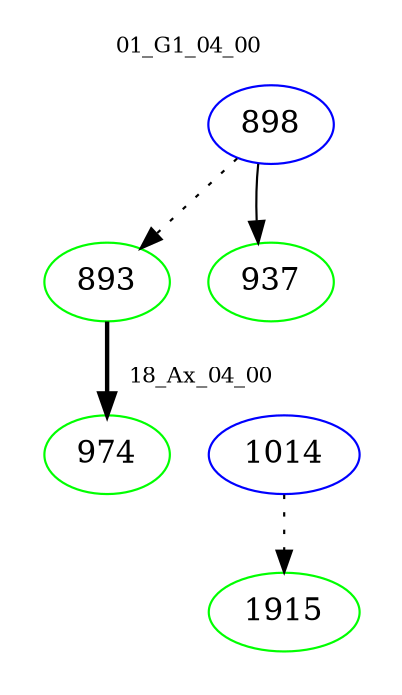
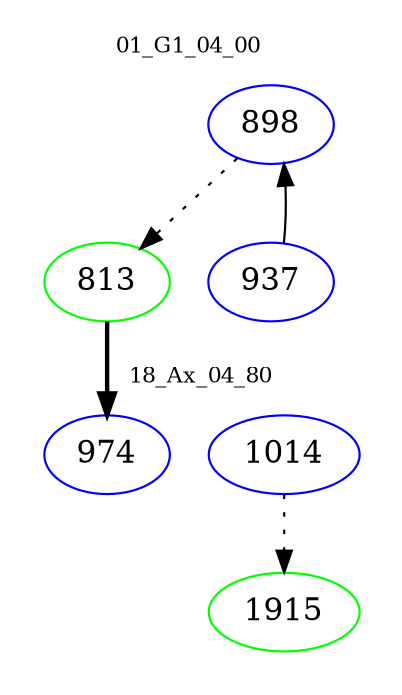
(256, 192) -> (286, 215)
(107, 282) -> (107, 282)
(271, 282) -> (271, 282)
(201, 377) -> (201, 377)
(107, 455) -> (107, 455)
